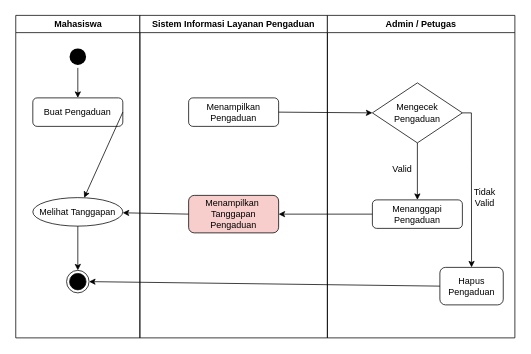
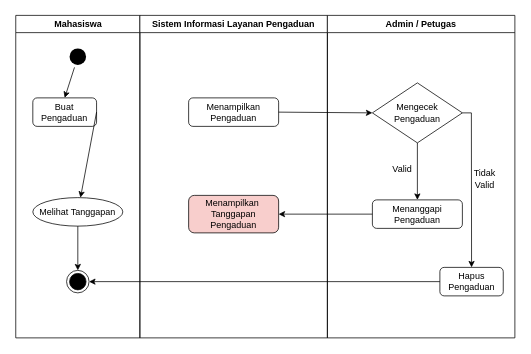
(78, 112) -> (65, 112)
(485, 198) -> (485, 179)
(159, 214) -> none
(472, 286) -> (472, 282)
